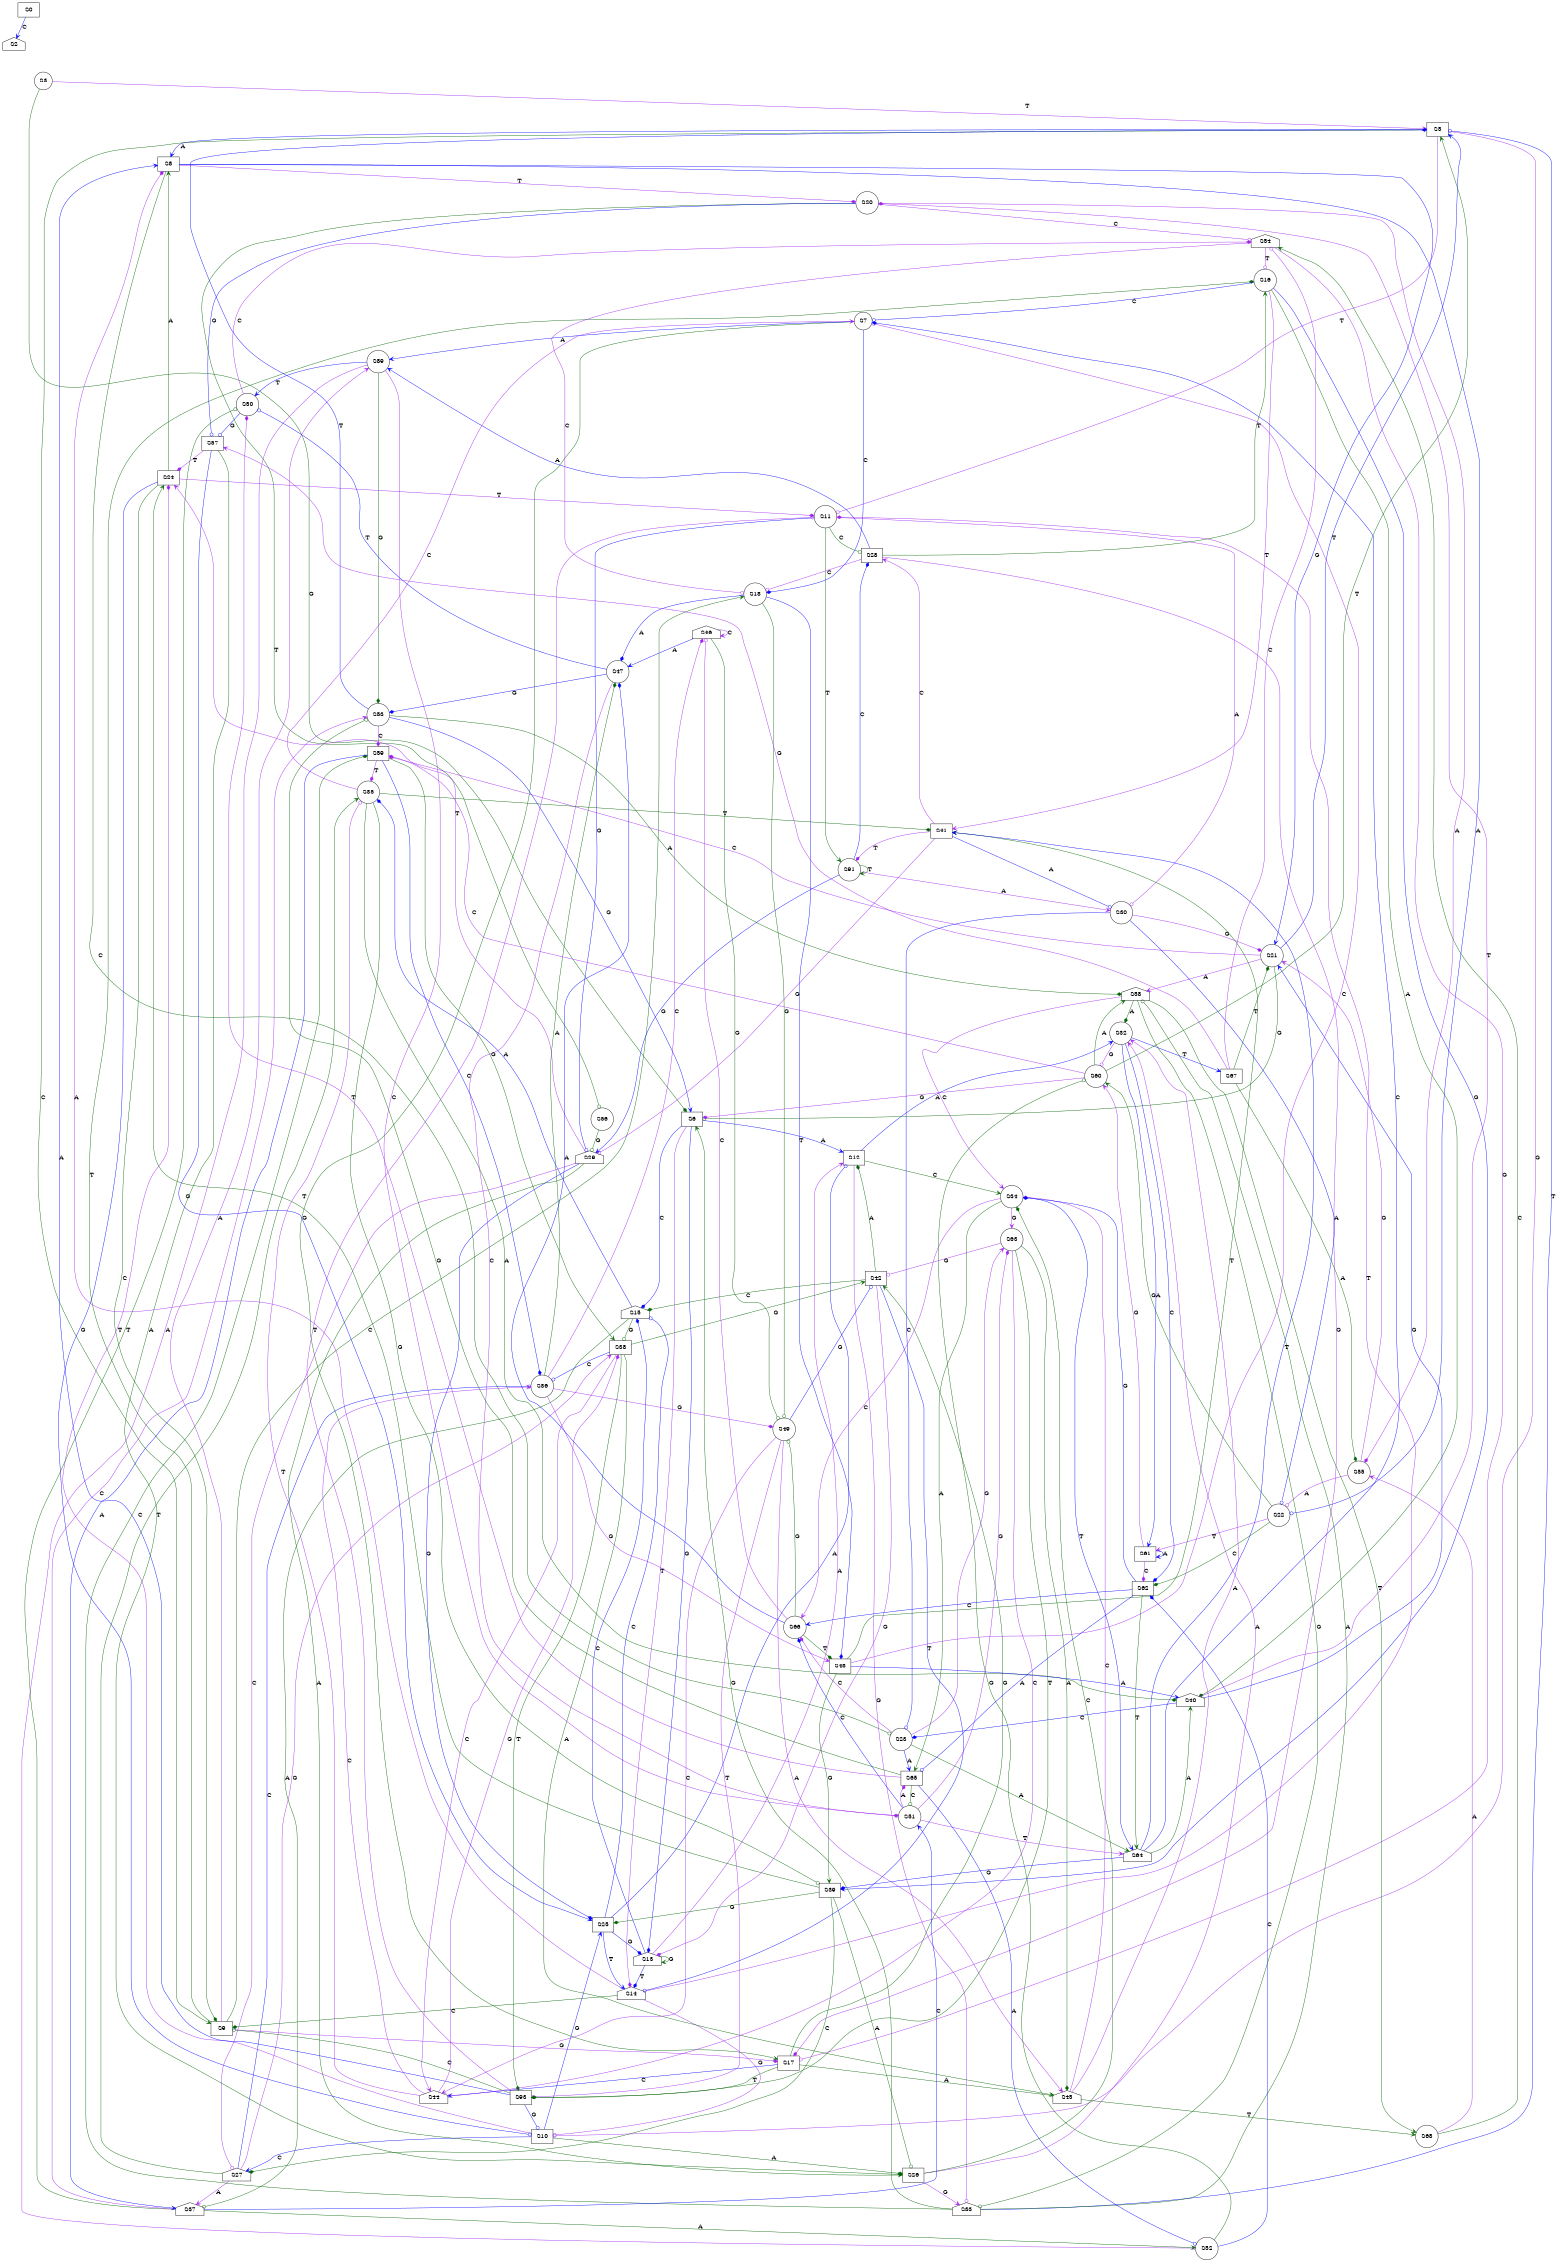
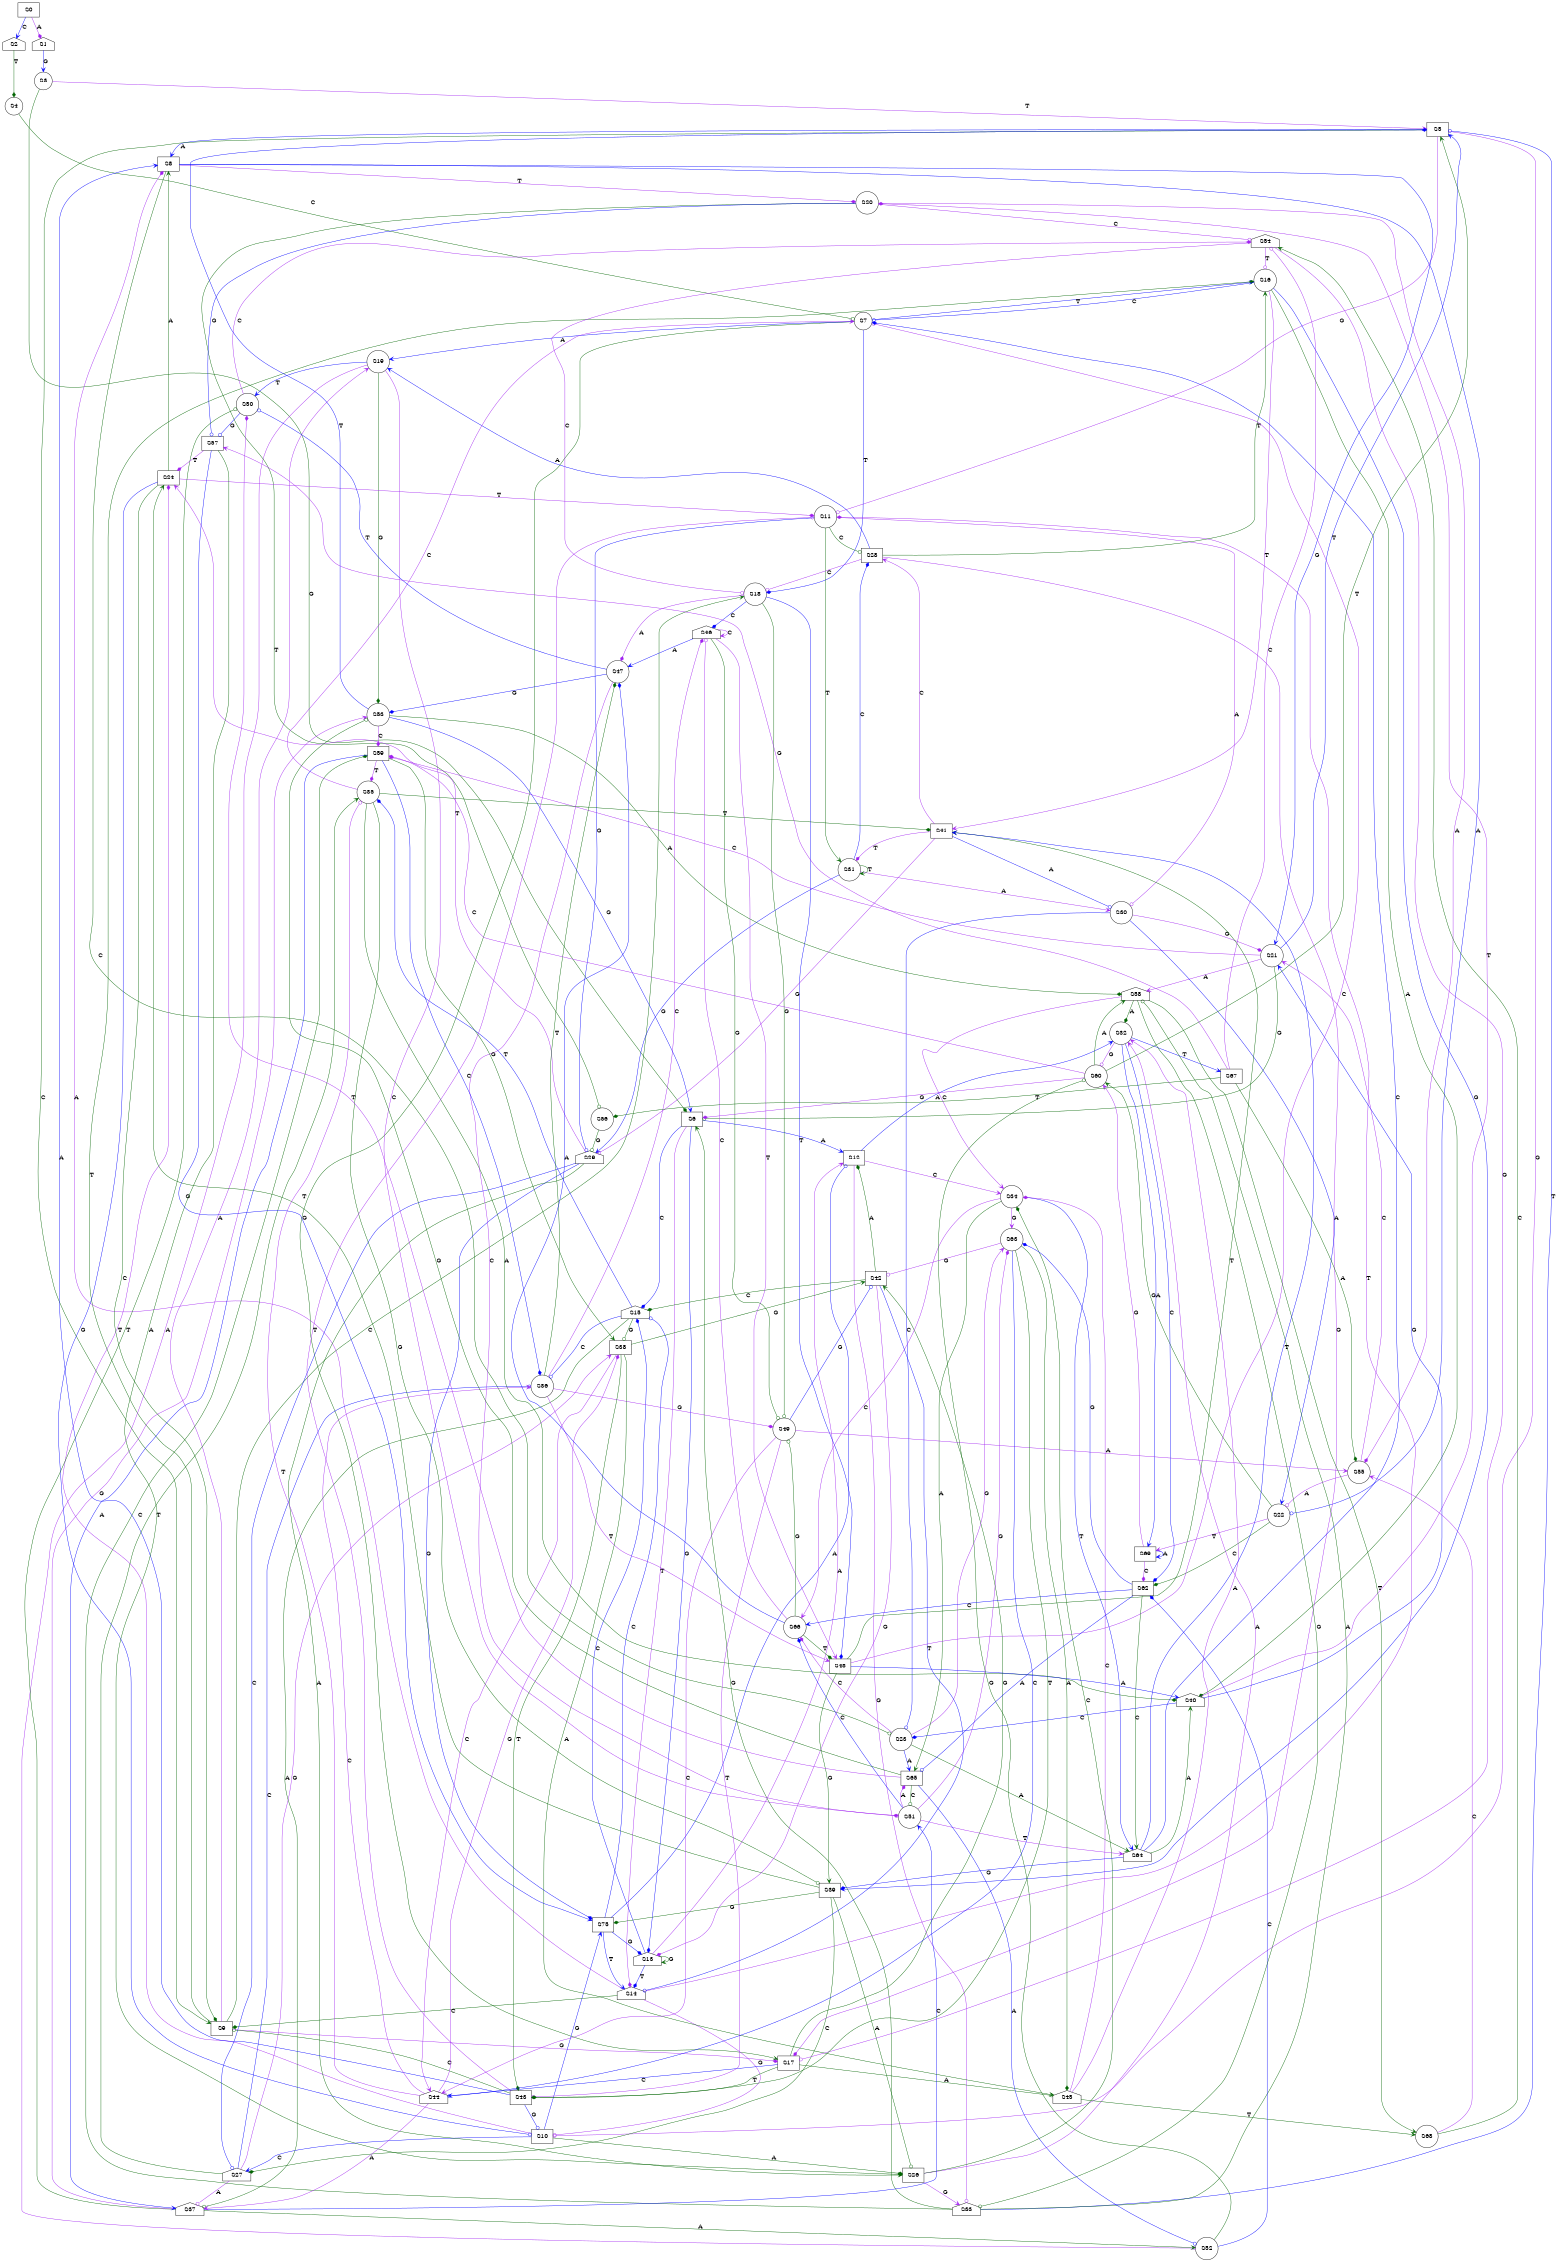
none -> (43, 44)
none -> (14, 106)
none -> (1061, 301)
(1342, 321) -> (1342, 321)
(378, 362) -> (378, 362)
(865, 461) -> (865, 461)
(671, 606) -> (671, 606)
none -> (731, 613)
(849, 870) -> (849, 870)
(1250, 1020) -> (935, 1101)
(557, 1033) -> (557, 1033)
(506, 1055) -> (506, 1055)
none -> (766, 1150)
(931, 1177) -> (931, 1177)
(1322, 1181) -> (1322, 1181)
(1384, 1218) -> (1384, 1218)
(1121, 1357) -> (1090, 1411)
(582, 1364) -> (581, 1339)
(102, 1494) -> (102, 1494)
(611, 1537) -> (611, 1537)
(1145, 1554) -> (1145, 1554)
(252, 1583) -> (252, 1583)
(1137, 1718) -> (1137, 1718)
(810, 1813) -> (1070, 1451)
(1474, 1817) -> (1474, 1817)
(1027, 1838) -> (1027, 1838)
(603, 1925) -> (603, 1925)
(521, 2098) -> (521, 2098)
none -> (330, 2182)
(214, 2192) -> (214, 2192)
